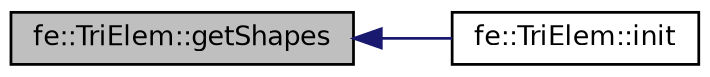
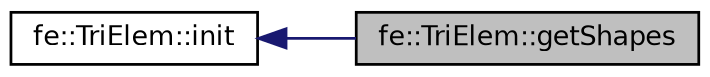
(417, 38) -> (321, 38)
